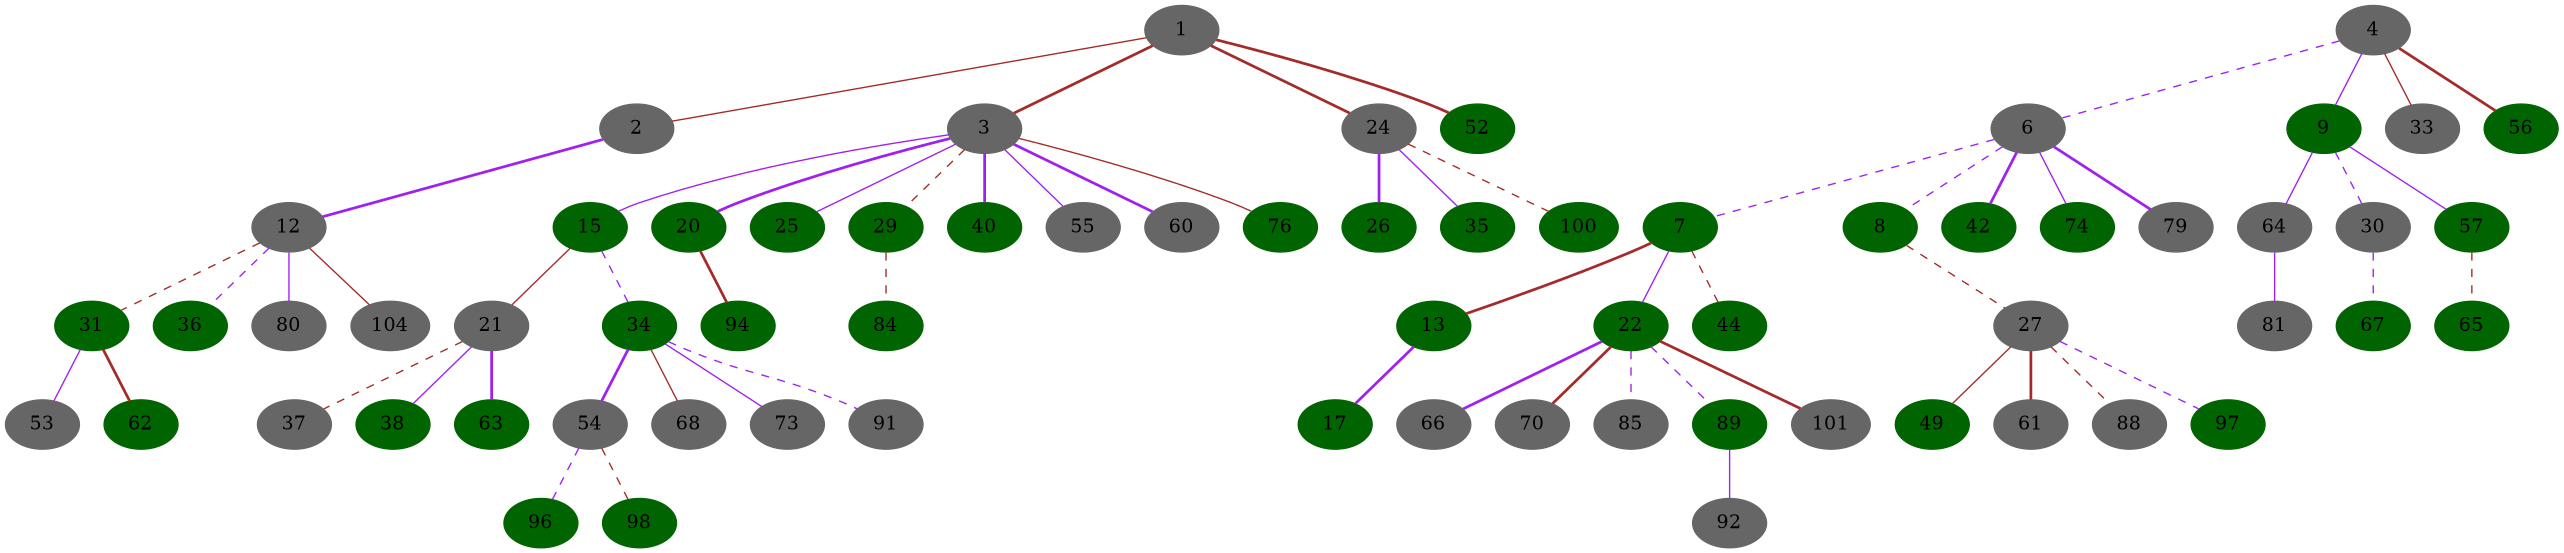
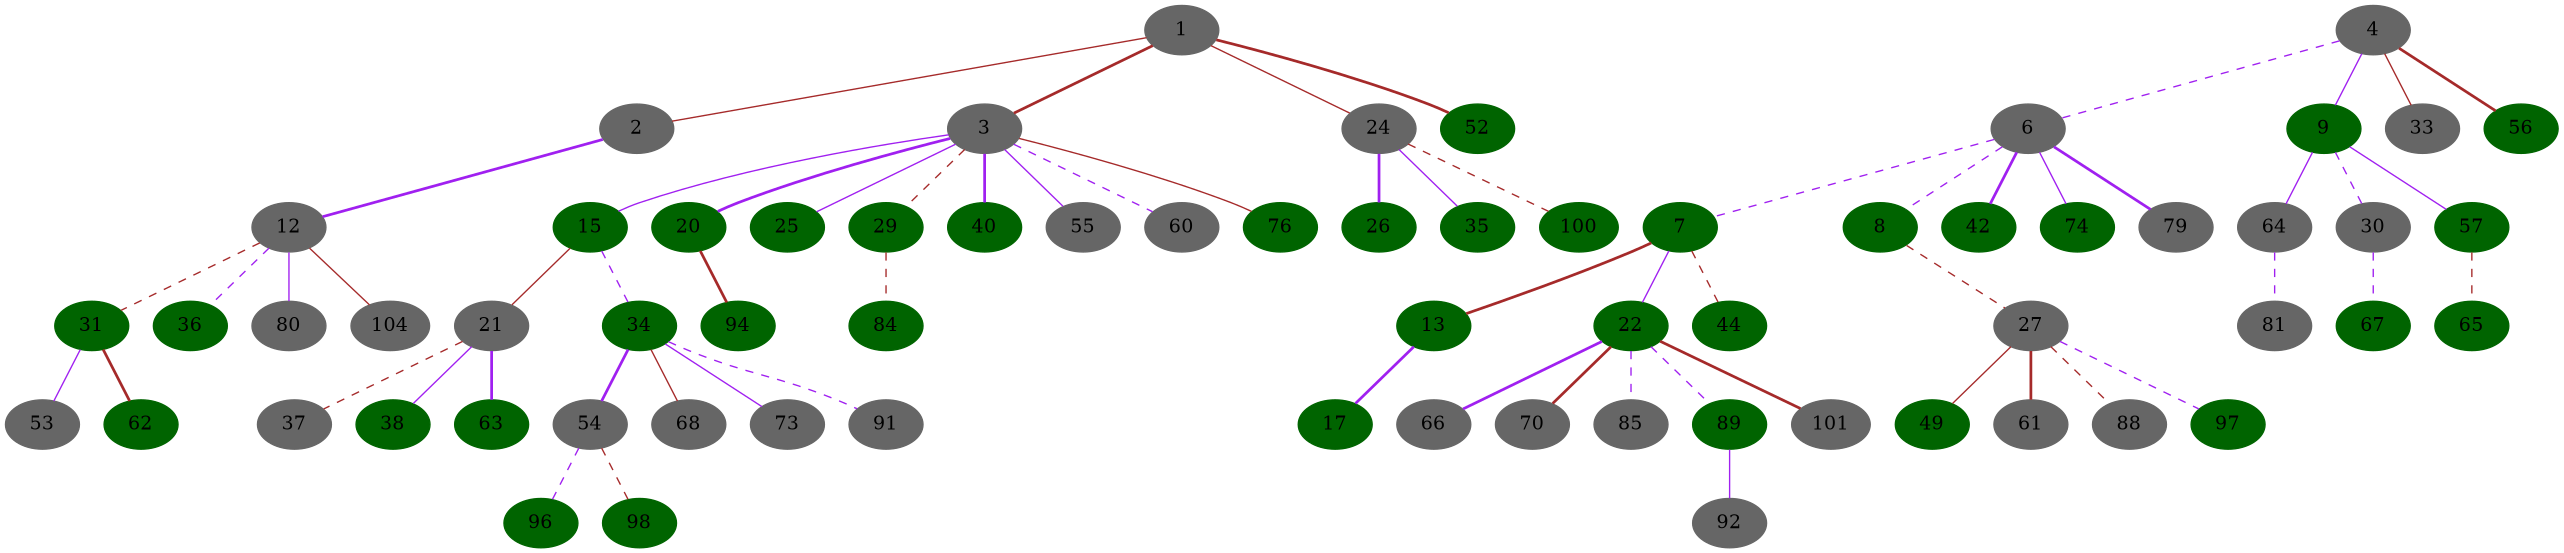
(1280, 79) -> (1280, 79)
(1083, 178) -> (1083, 178)
(2275, 277) -> (2275, 277)
